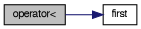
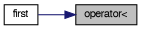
(79, 15) -> (52, 15)
